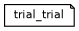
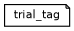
(39, 15) -> (37, 15)
